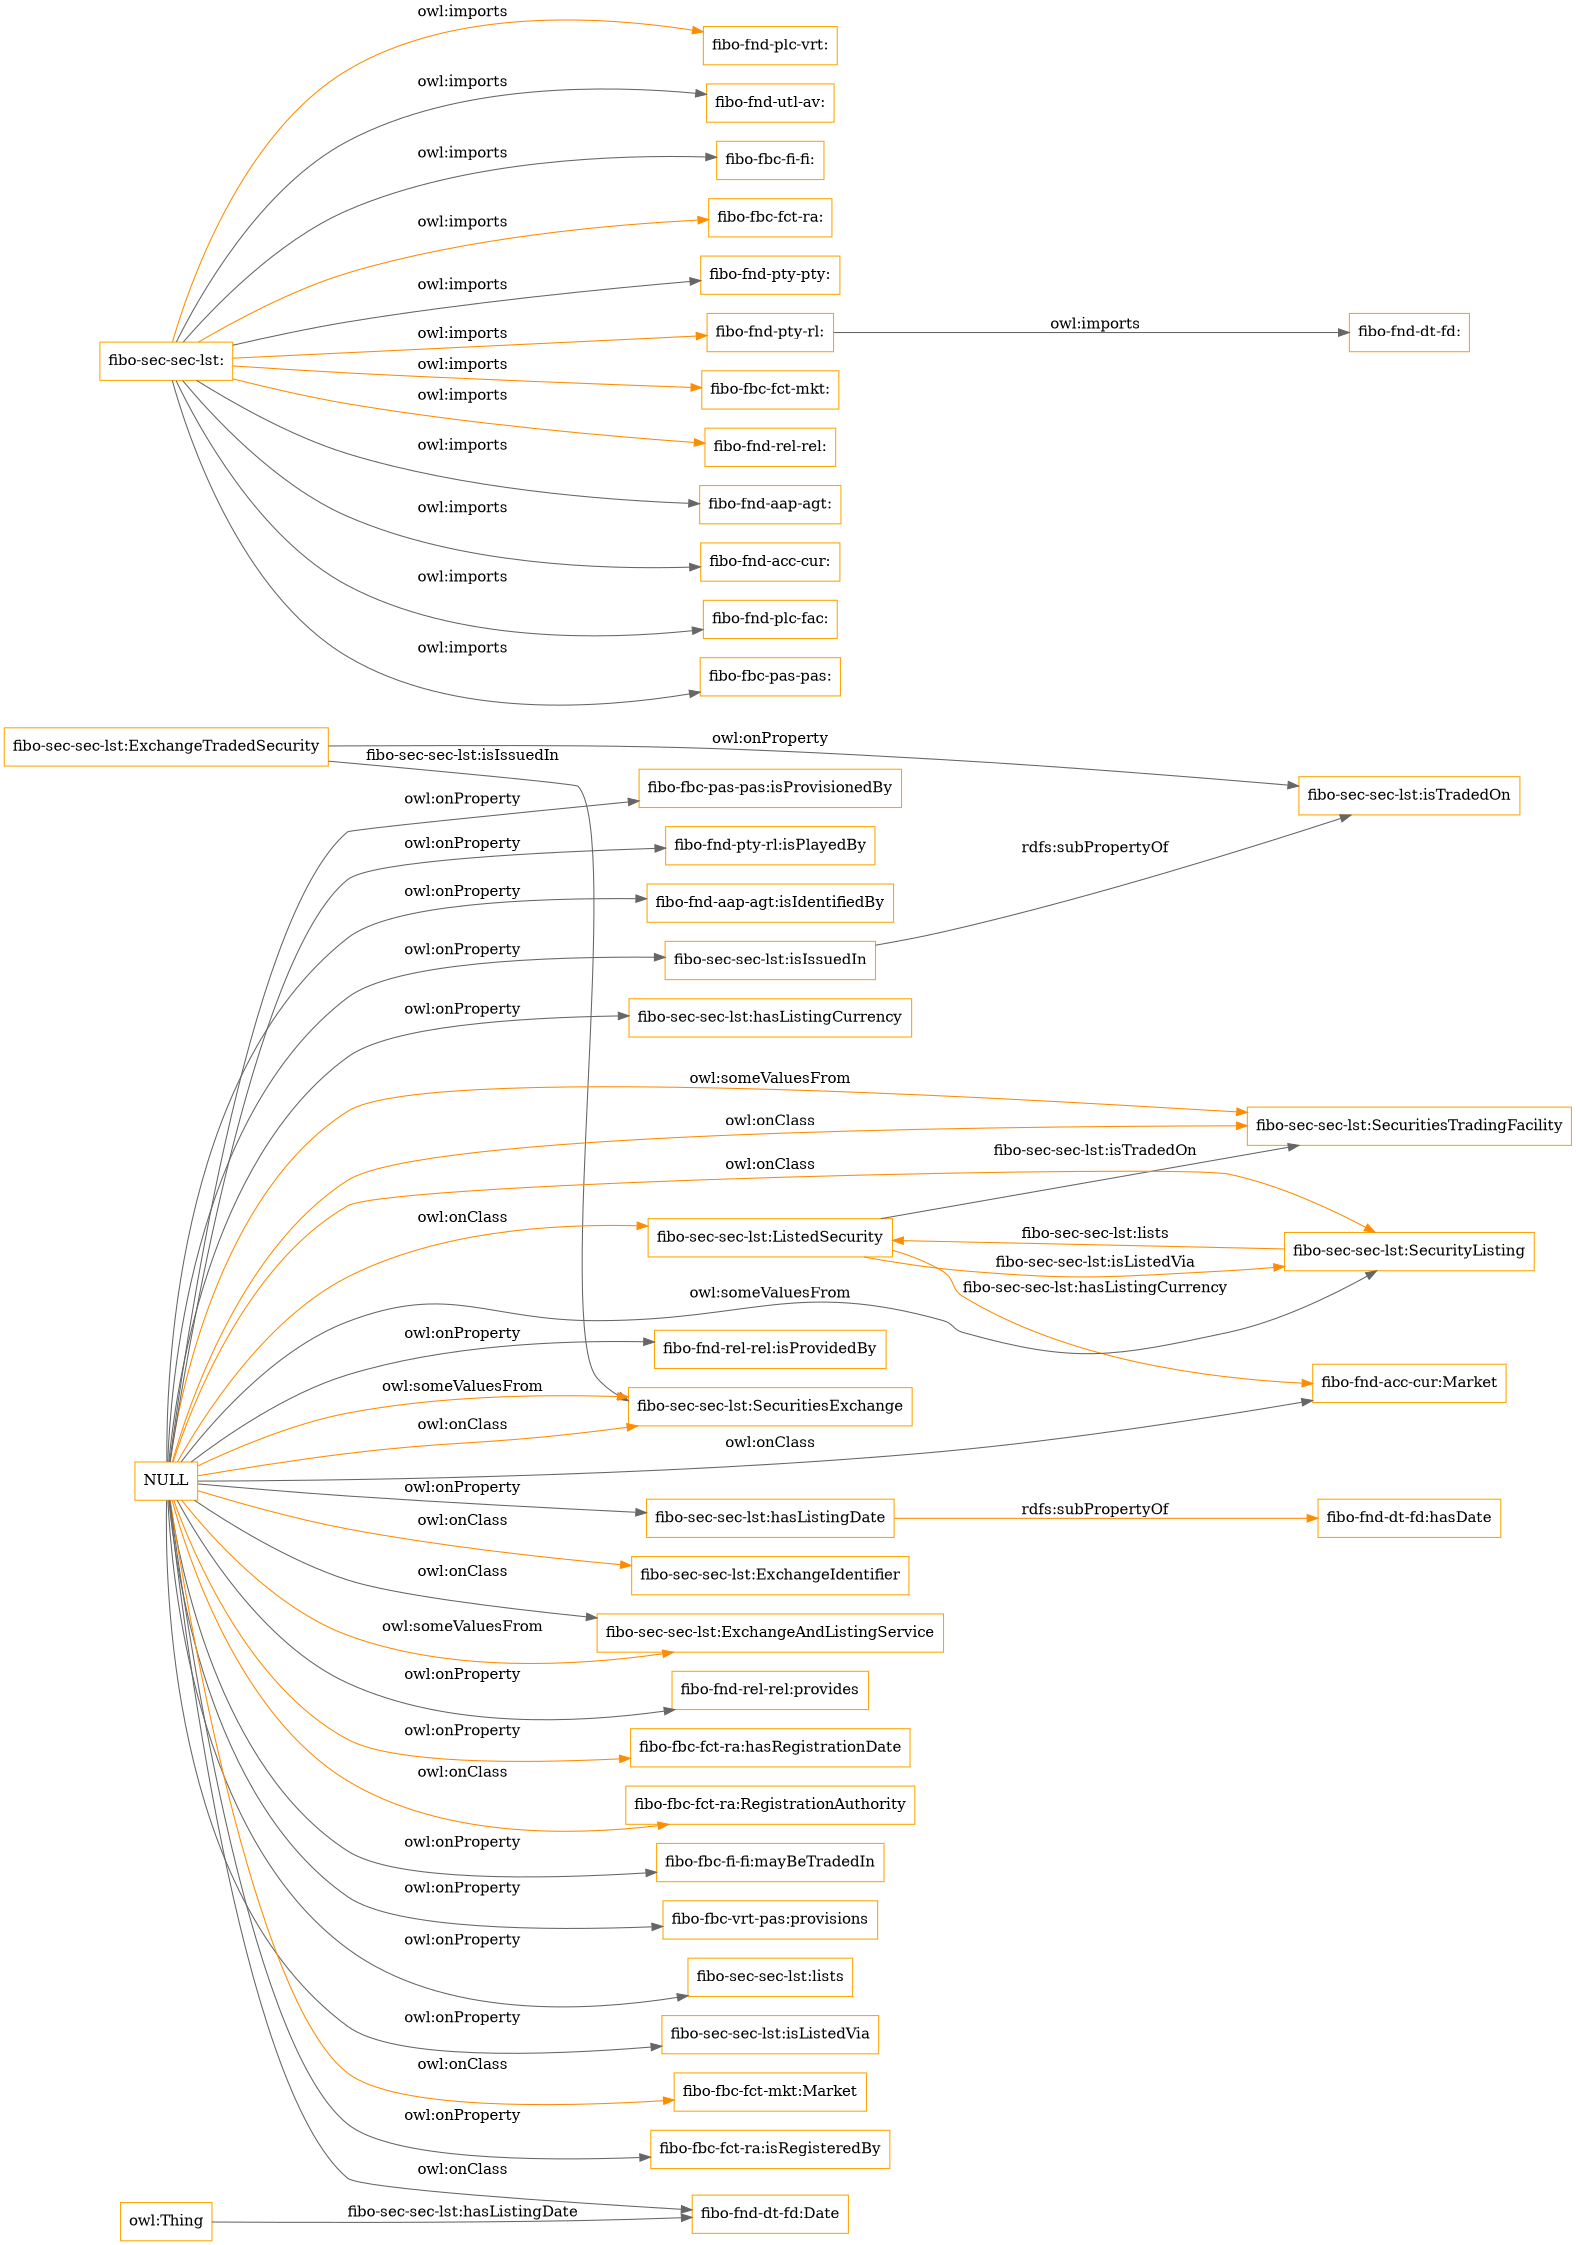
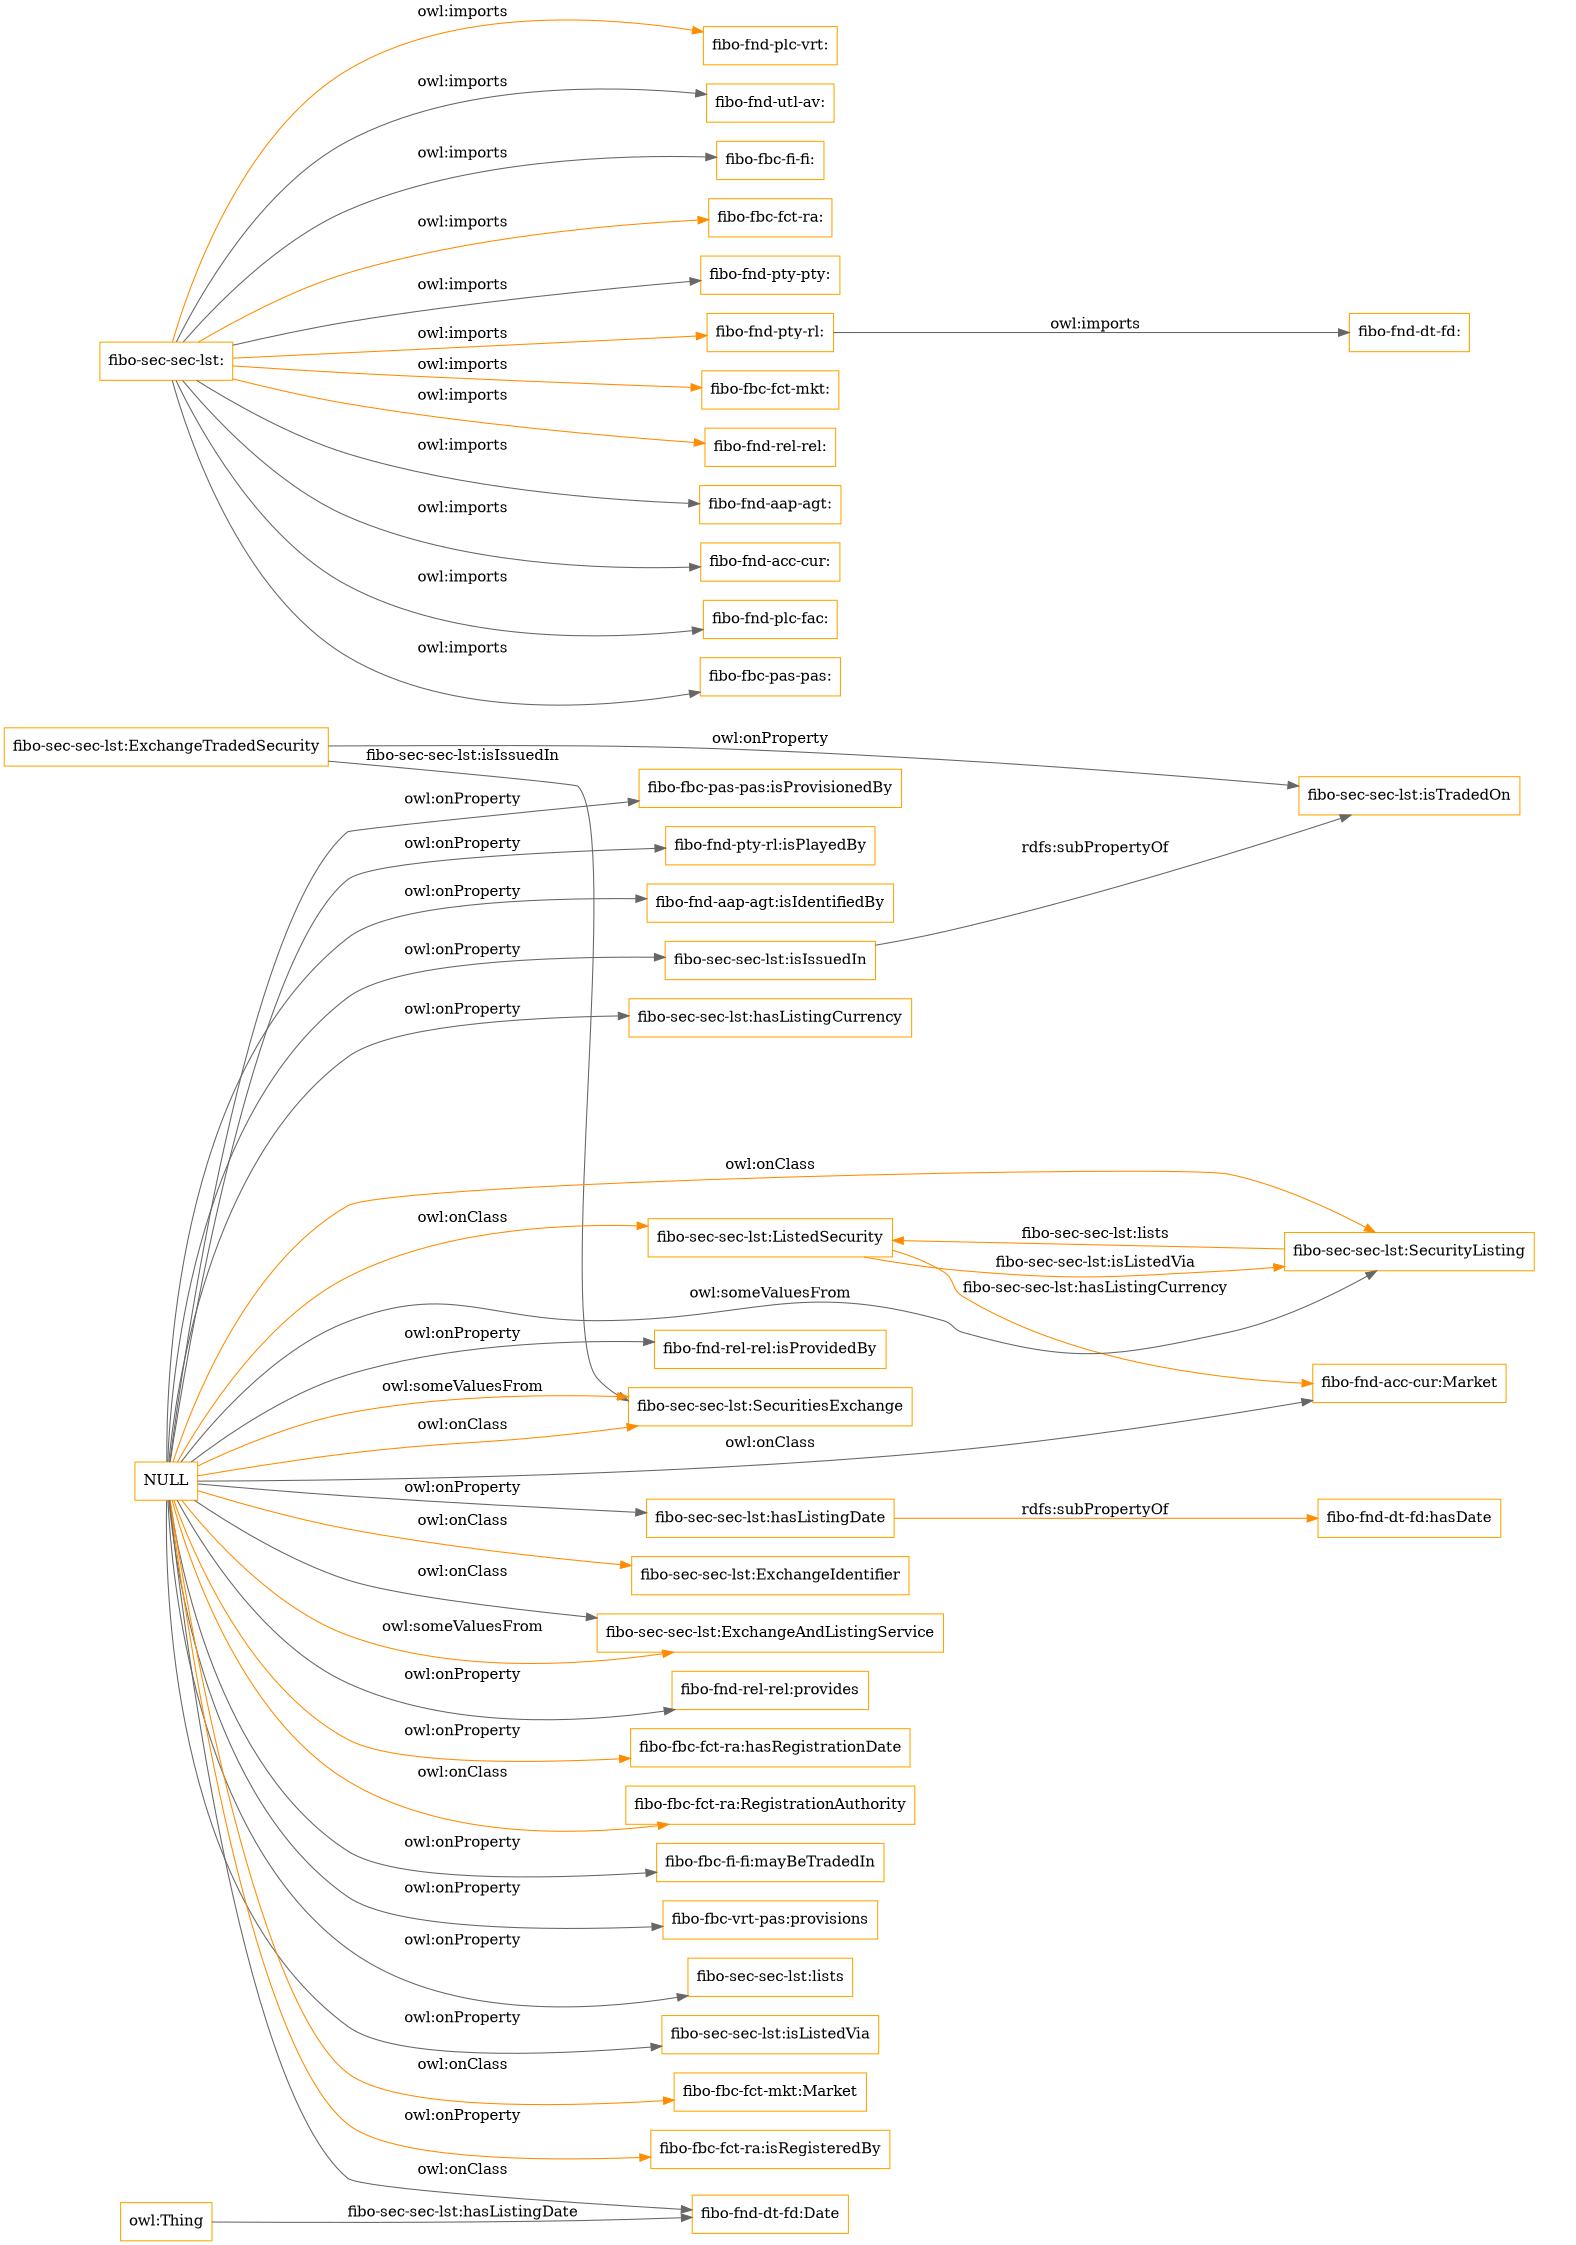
(1409, 1126) -> none
(266, 1967) -> (266, 1967)
